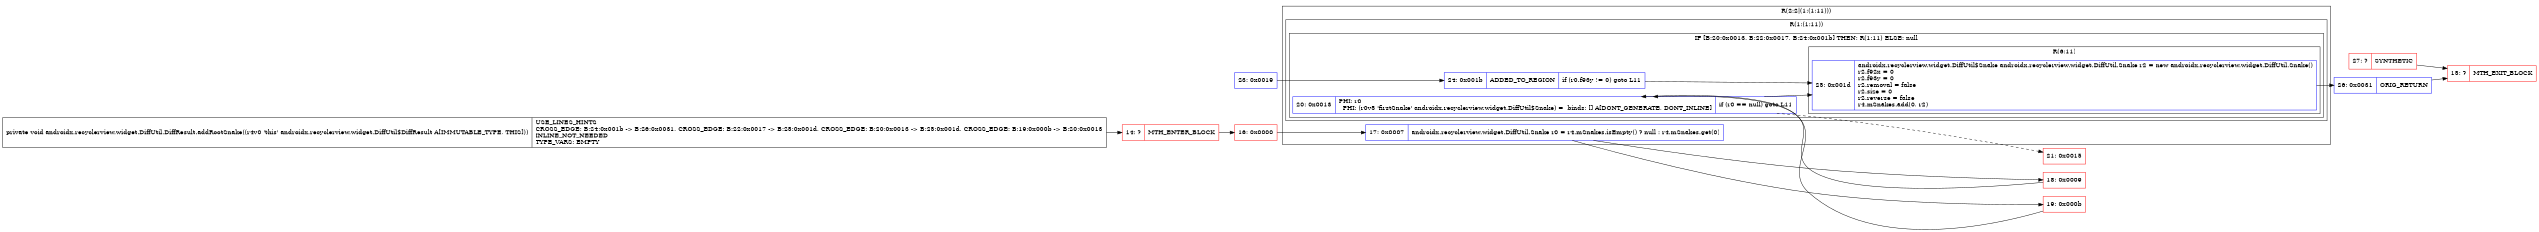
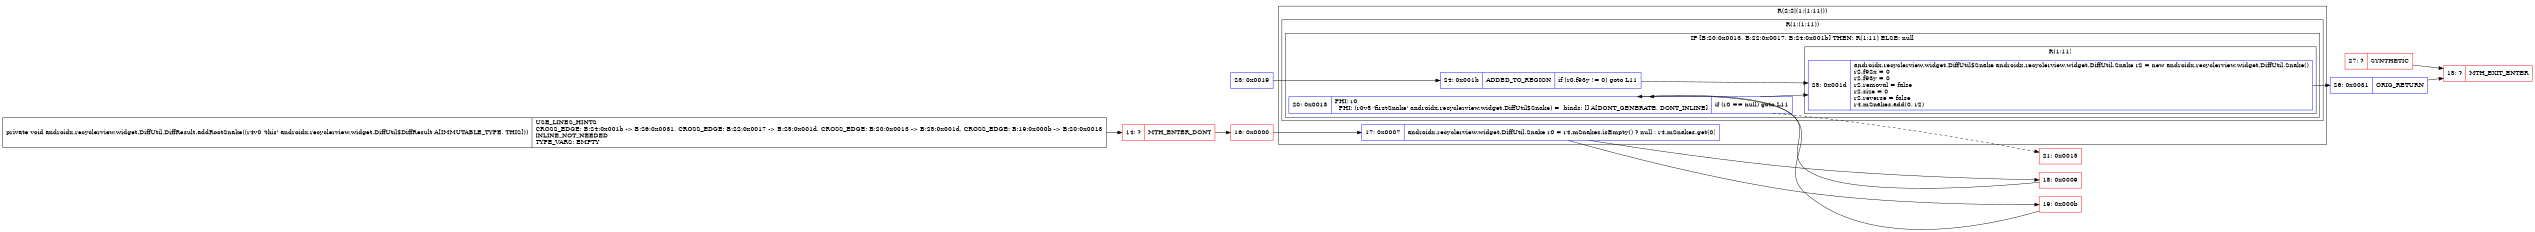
(2064, 52) -> (2060, 52)
(2503, 73) -> (2499, 73)
(1182, 132) -> (1180, 132)
